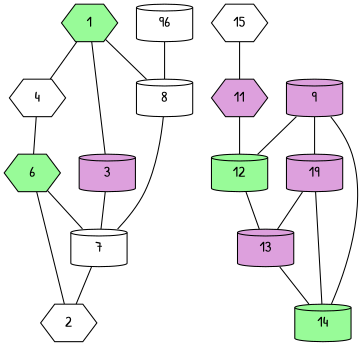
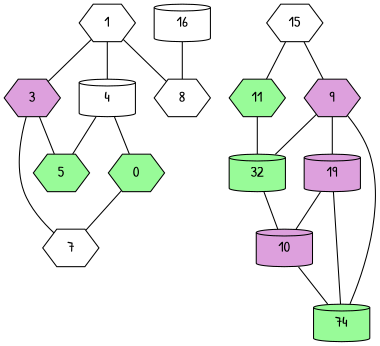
(90, 23) -> (107, 23)
(165, 23) -> (182, 23)
none -> (314, 61)
(38, 98) -> (107, 98)
(165, 98) -> (182, 98)
(240, 98) -> (257, 98)
(315, 98) -> (332, 98)
(32, 173) -> (136, 173)
none -> (61, 173)
(107, 173) -> (32, 98)
(240, 173) -> (257, 173)
(151, 177) -> none
(99, 248) -> (71, 248)
(266, 248) -> (284, 248)
(69, 323) -> none
(323, 323) -> (342, 323)
